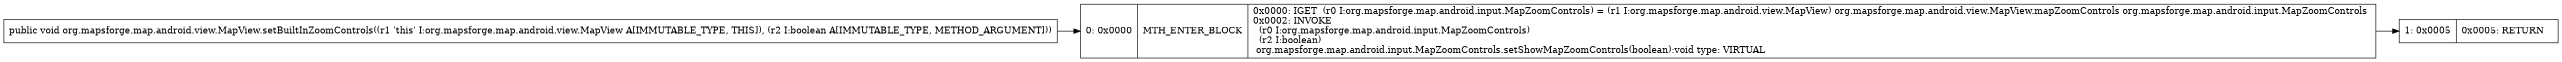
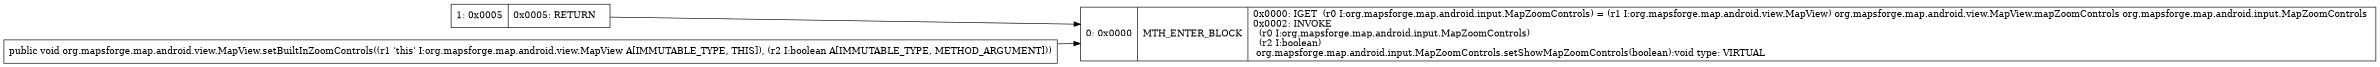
(2384, 31) -> (842, 21)
